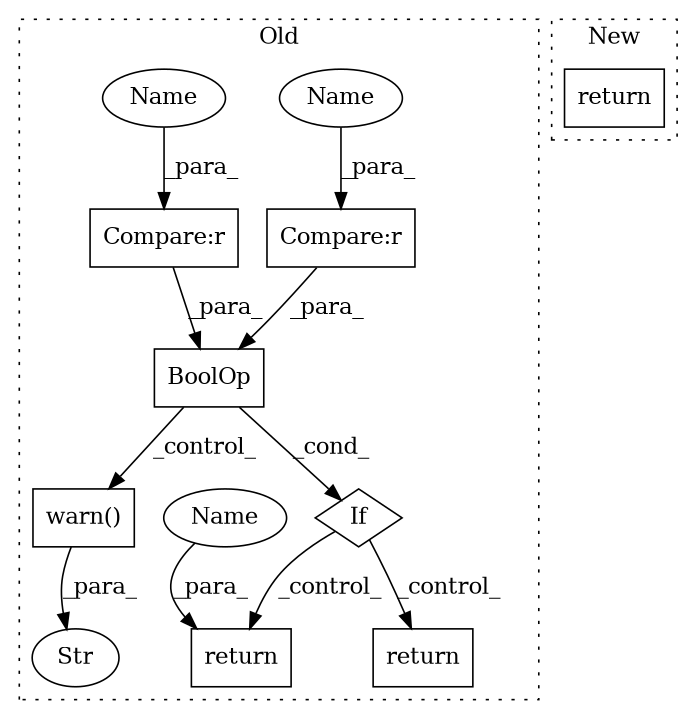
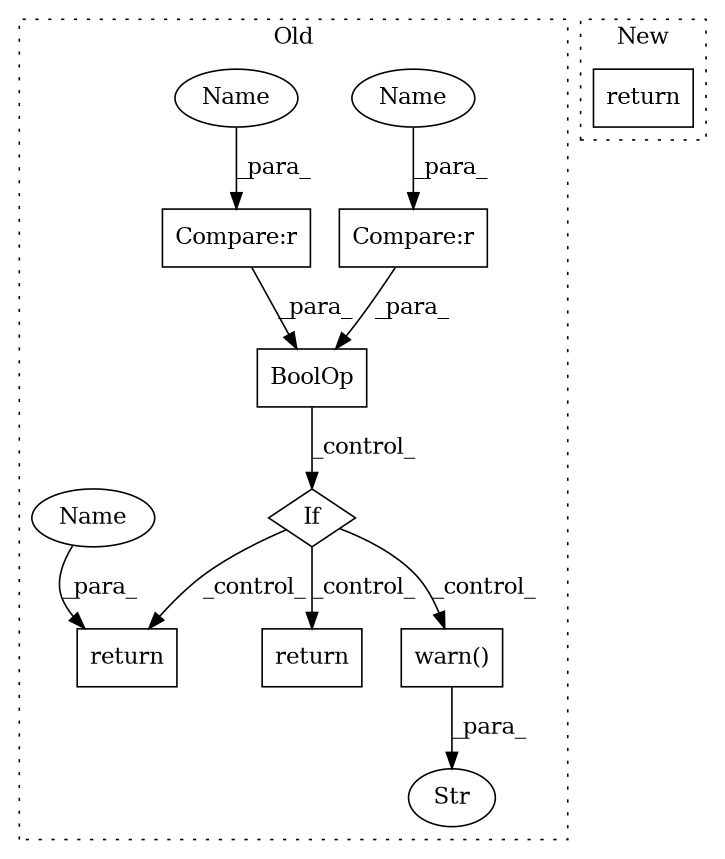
(152, 442) -> (399, 560)
(331, 448) -> (363, 448)
